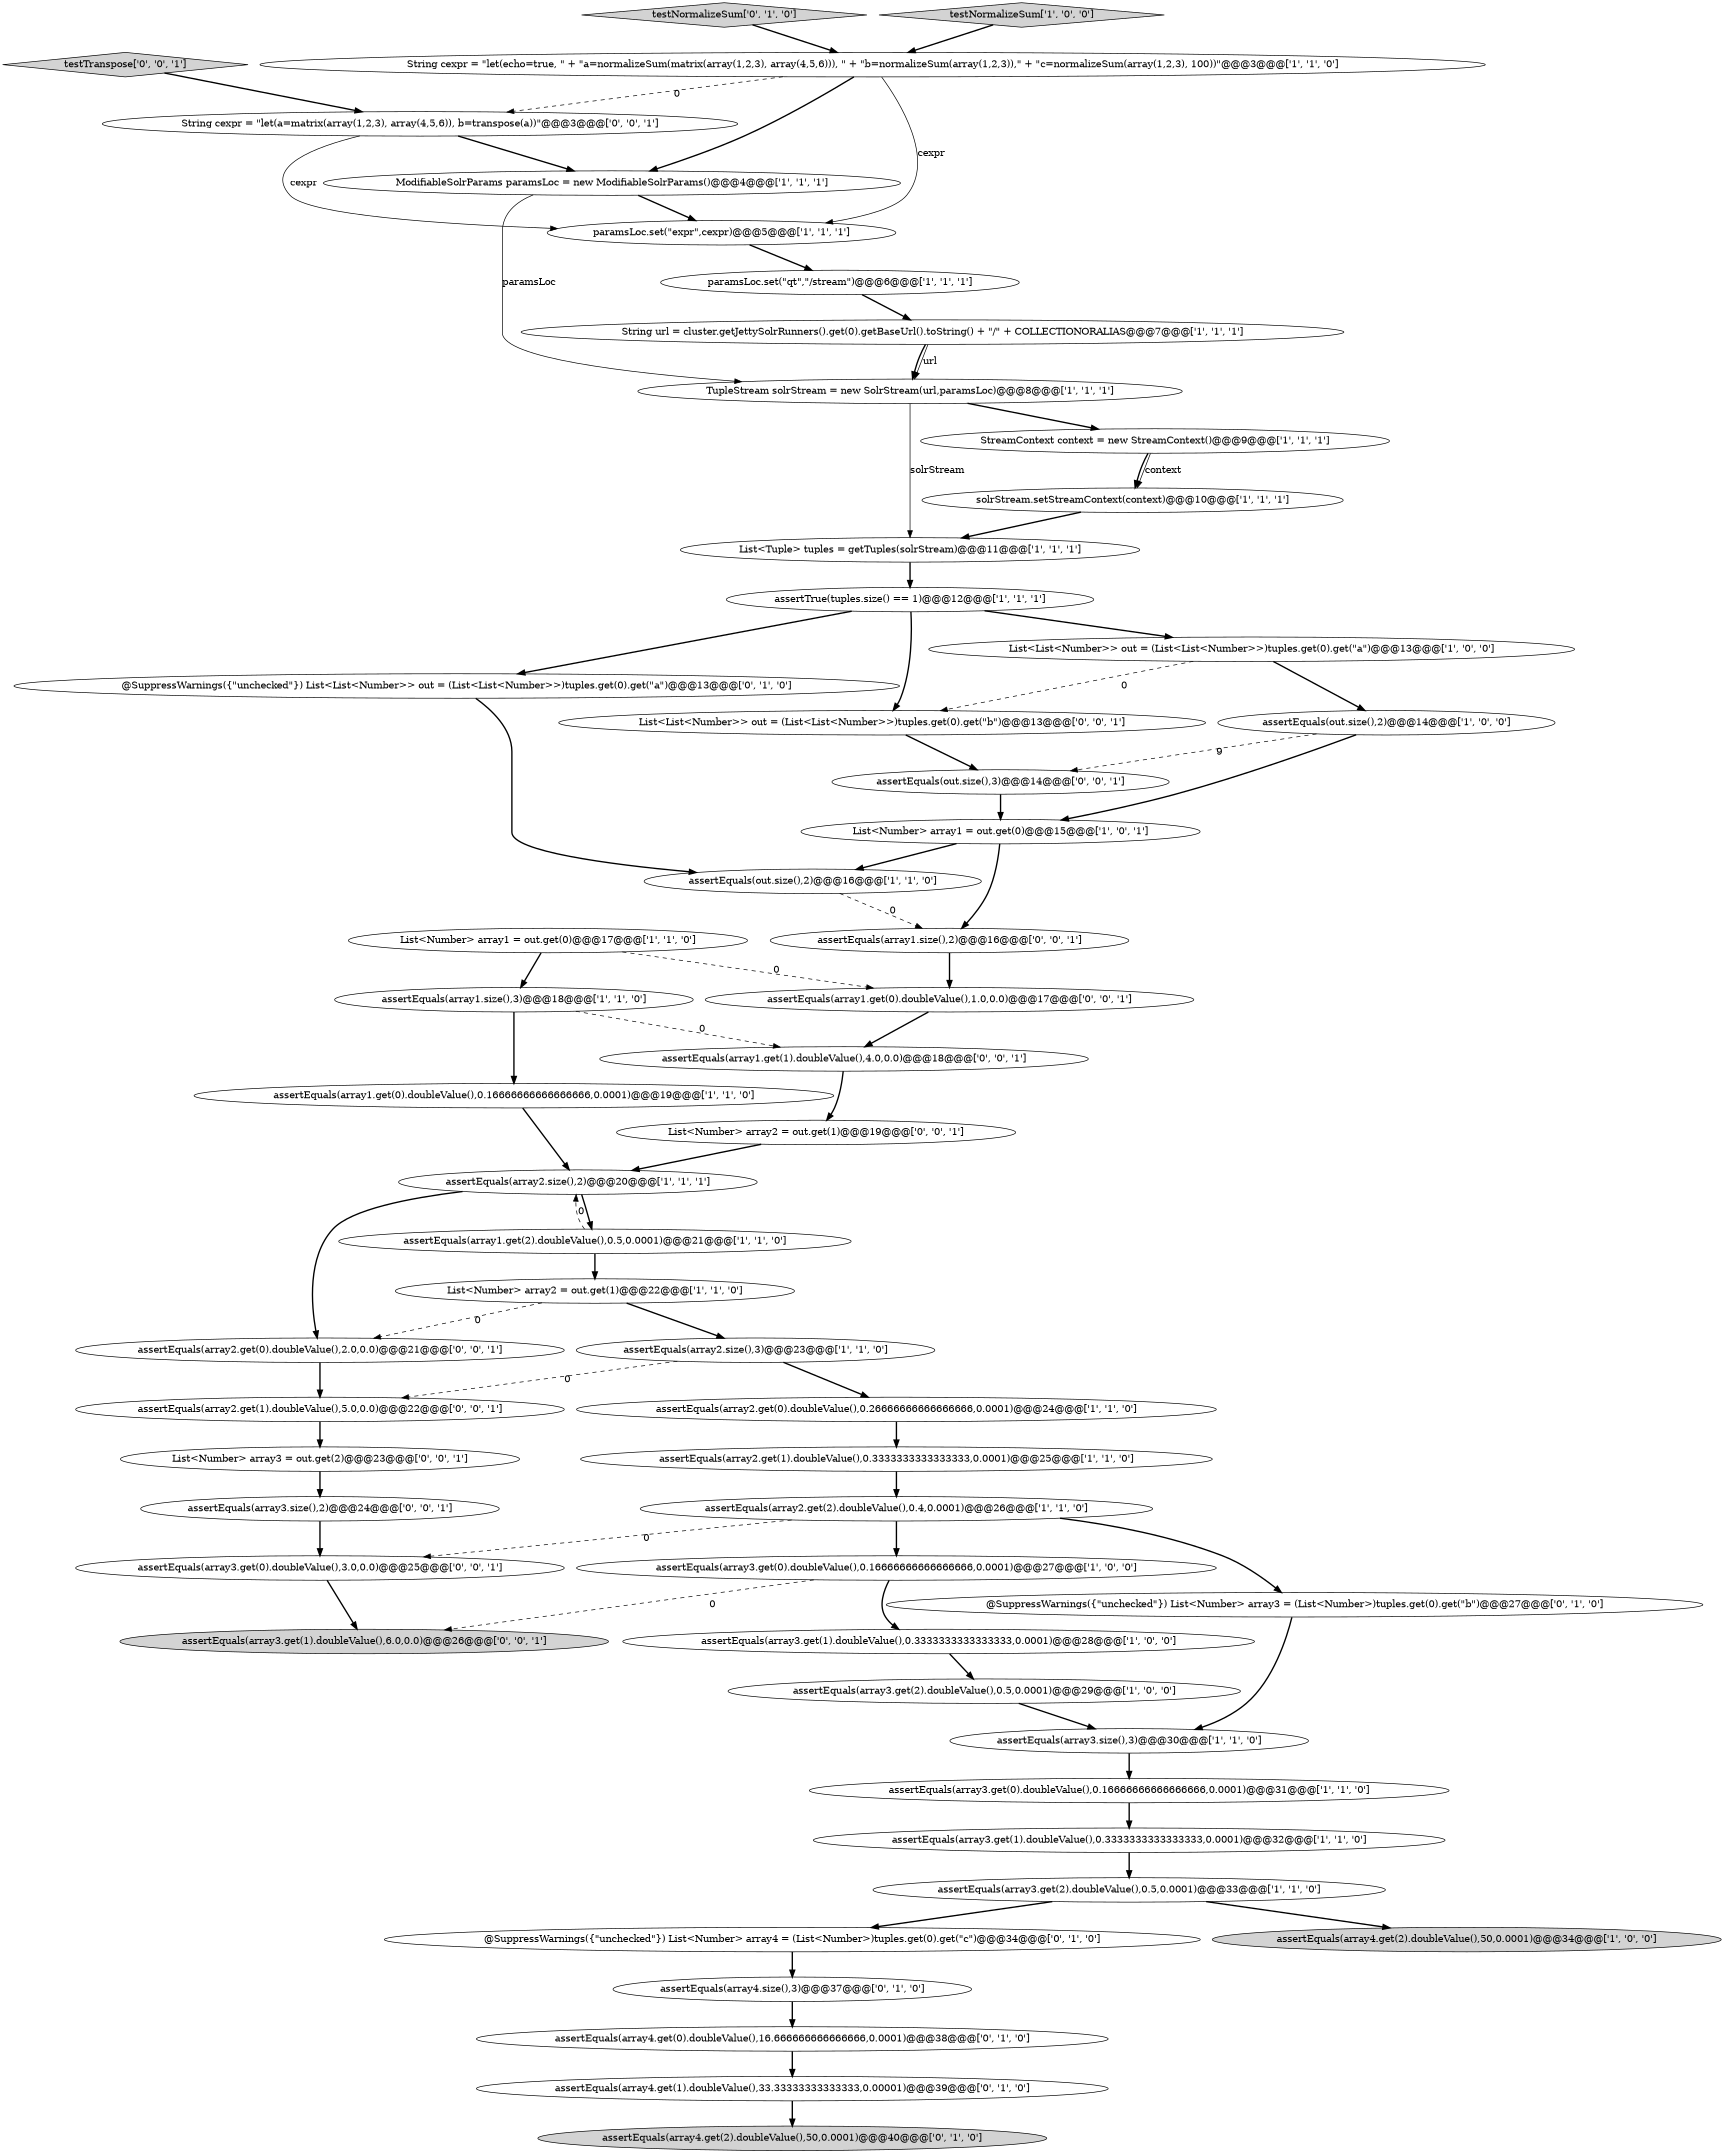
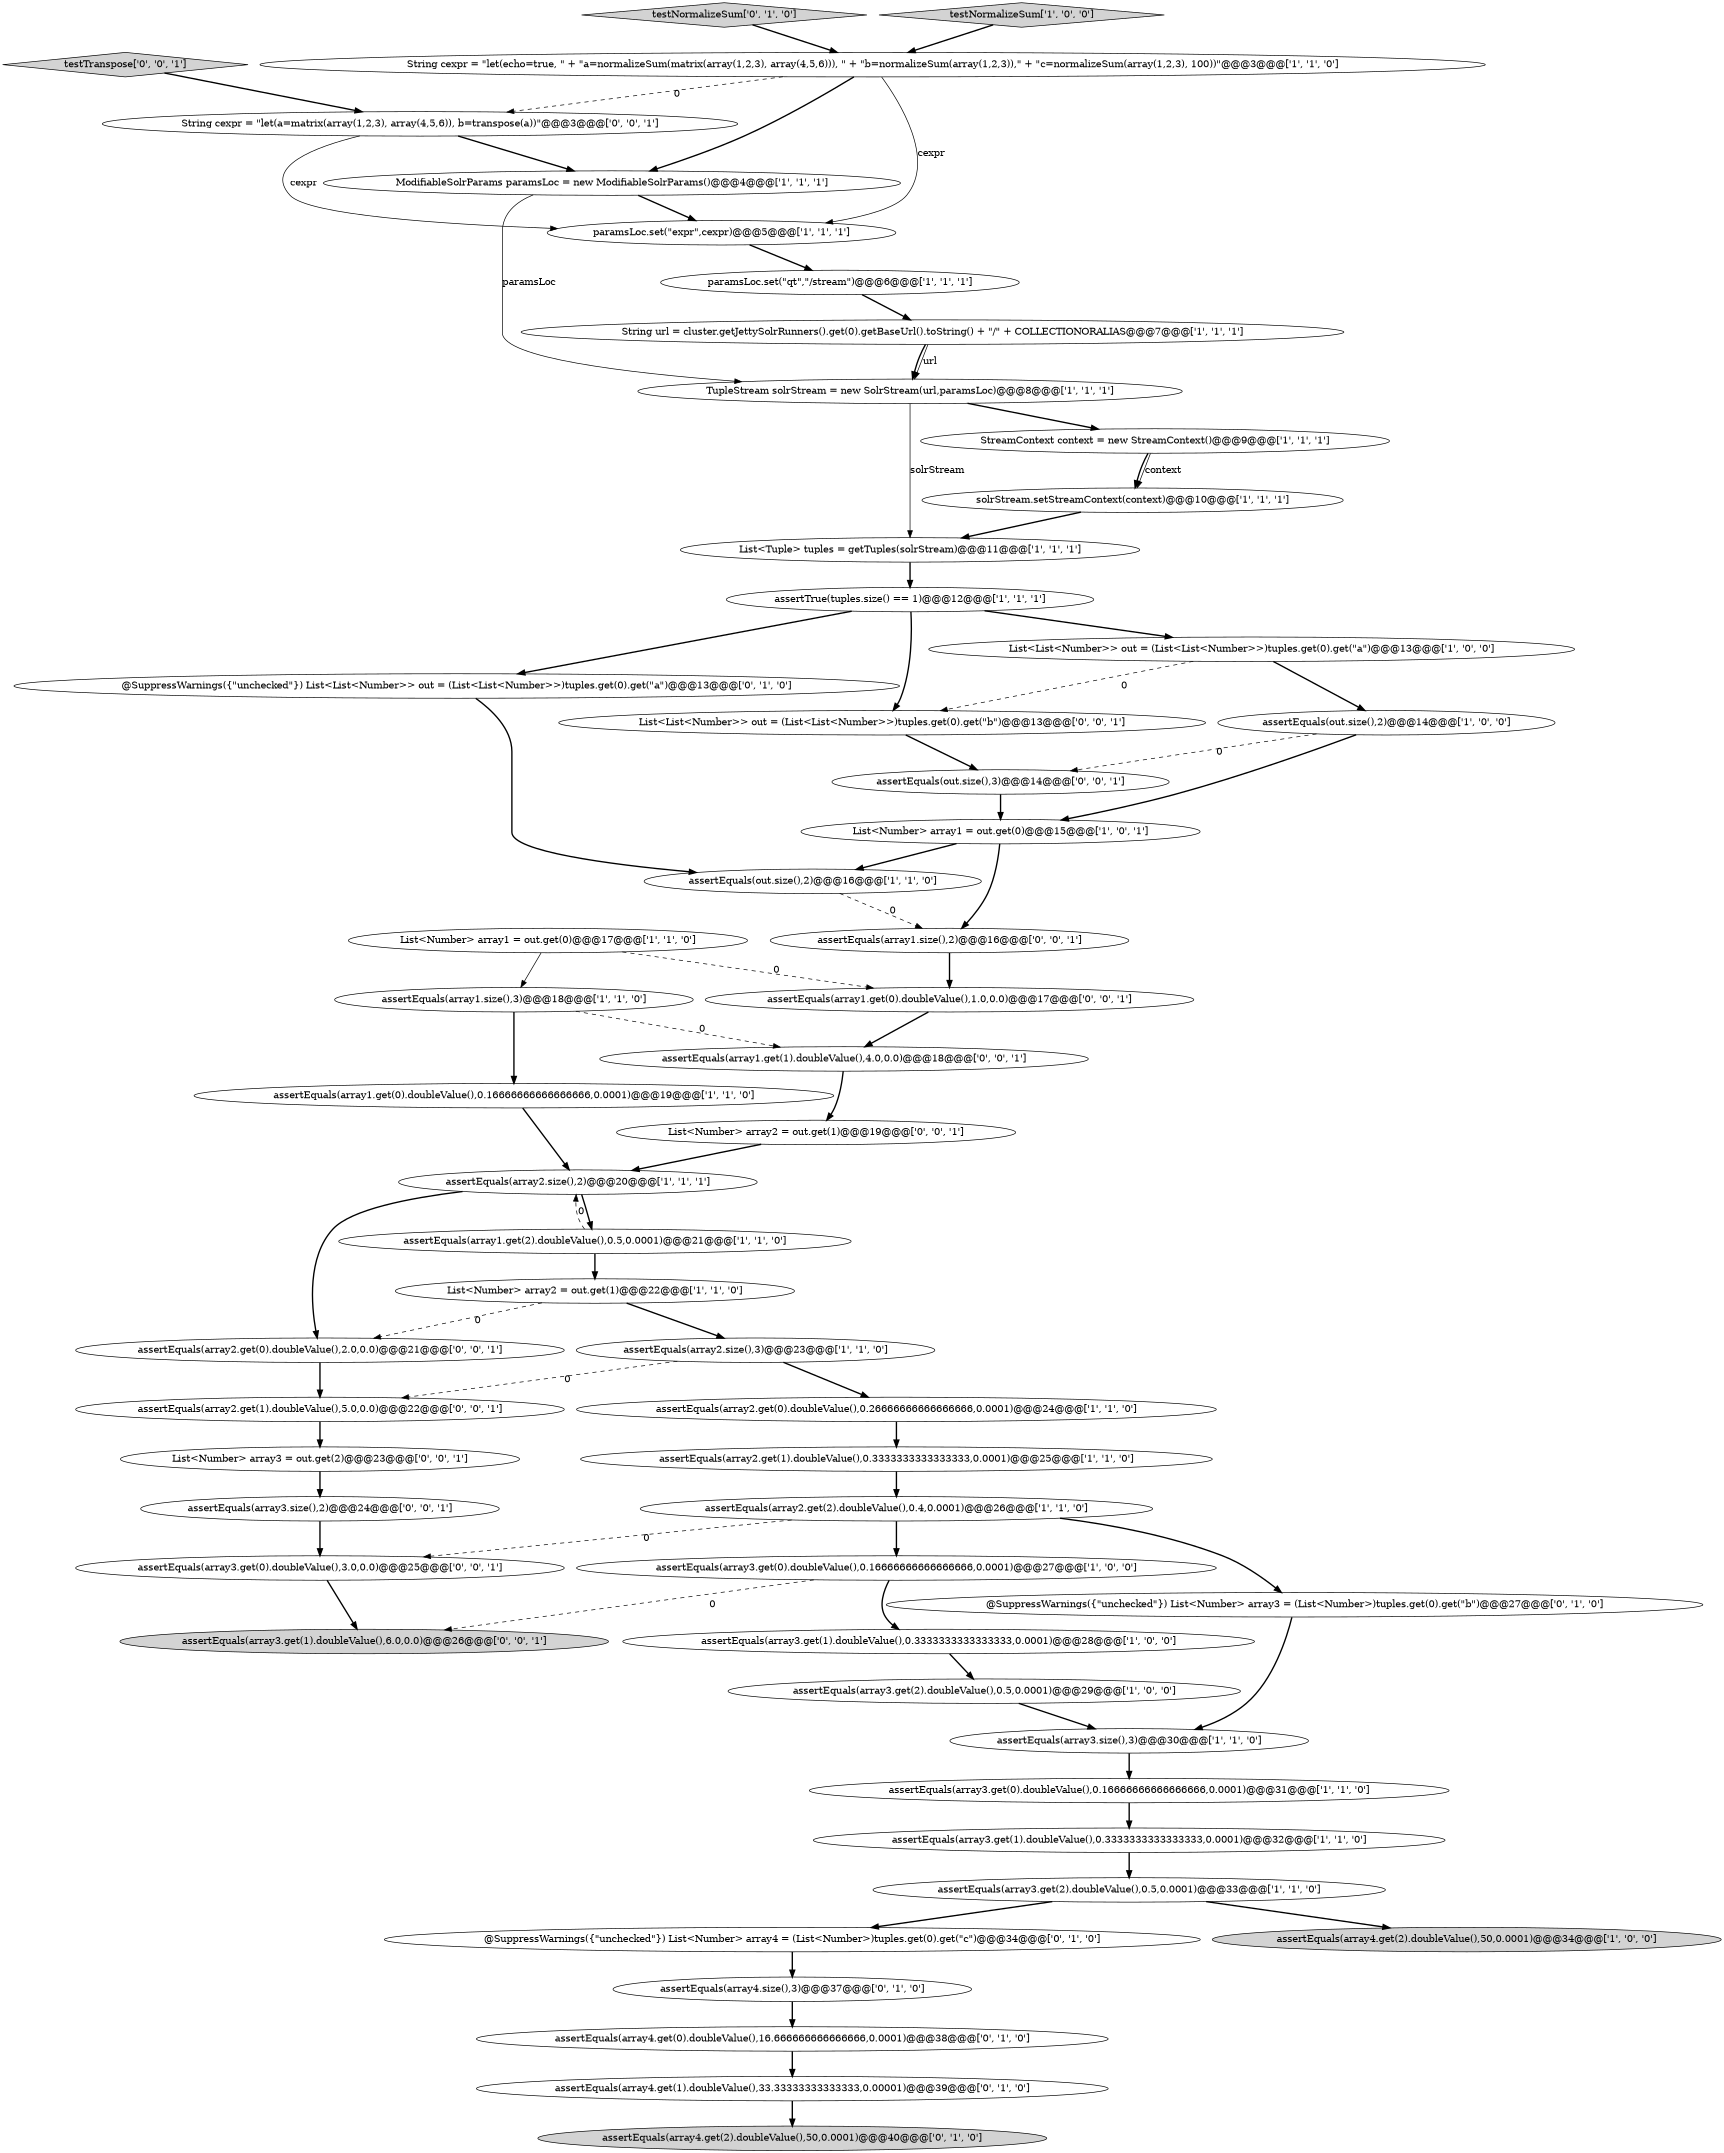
(1220, 752) -> (1220, 752)
(533, 967) -> (533, 967)
